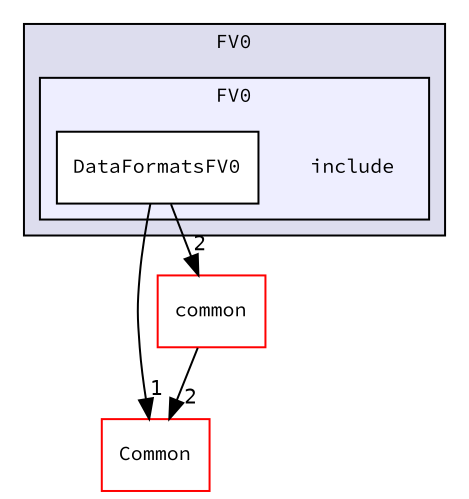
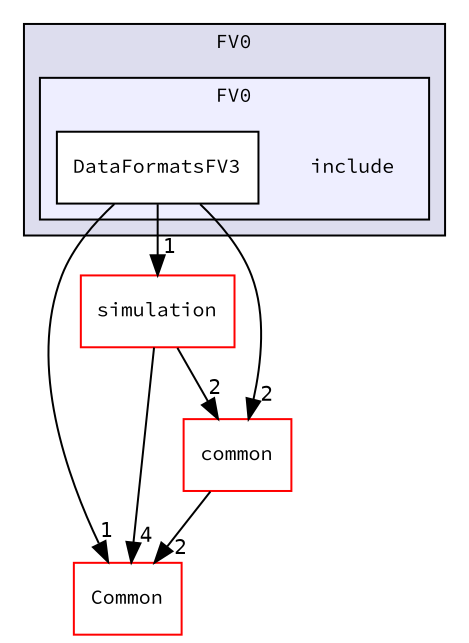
(158, 168) -> (158, 168)
none -> (158, 311)
